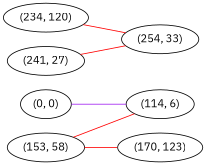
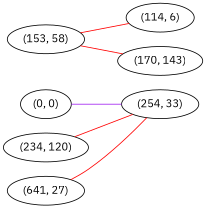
(46, 61) -> (46, 191)
(99, 104) -> (97, 104)
(160, 147) -> (160, 61)
